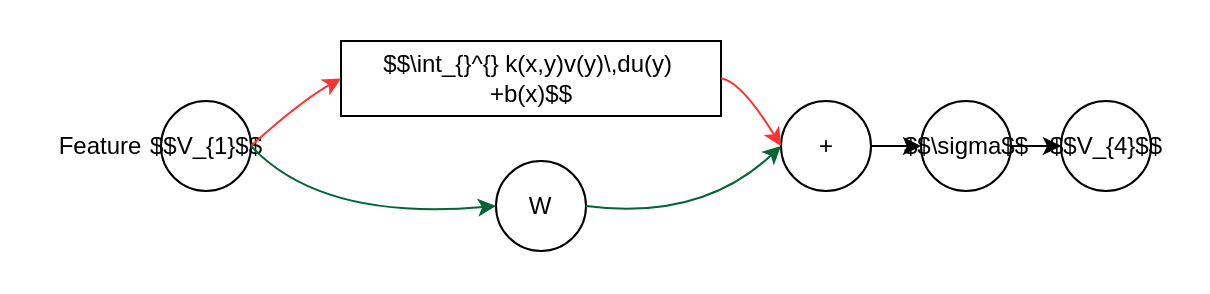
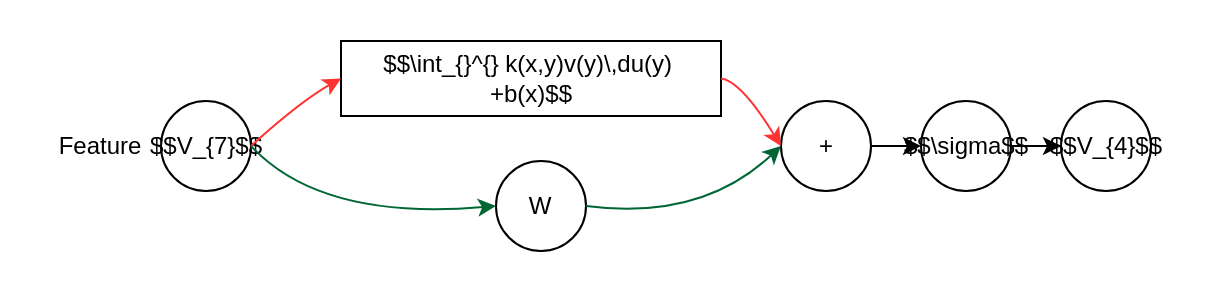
(207, 147) -> (207, 147)
